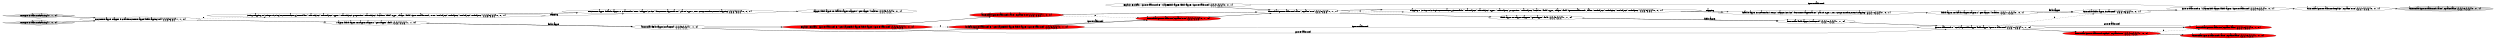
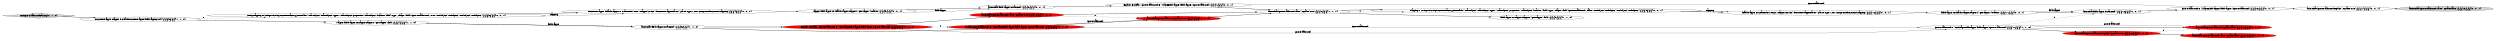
none -> (1017, 7)
(1816, 21) -> none
(39, 23) -> none
